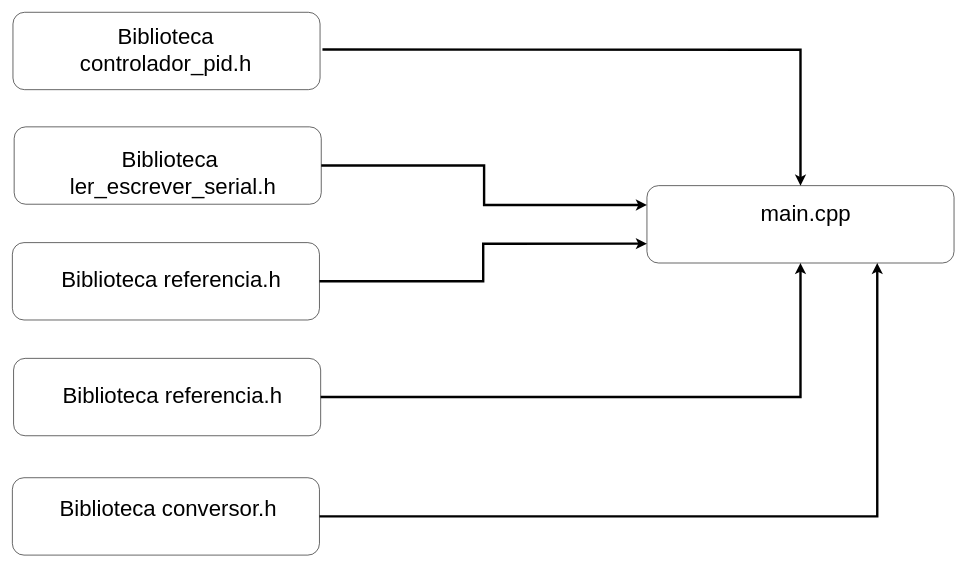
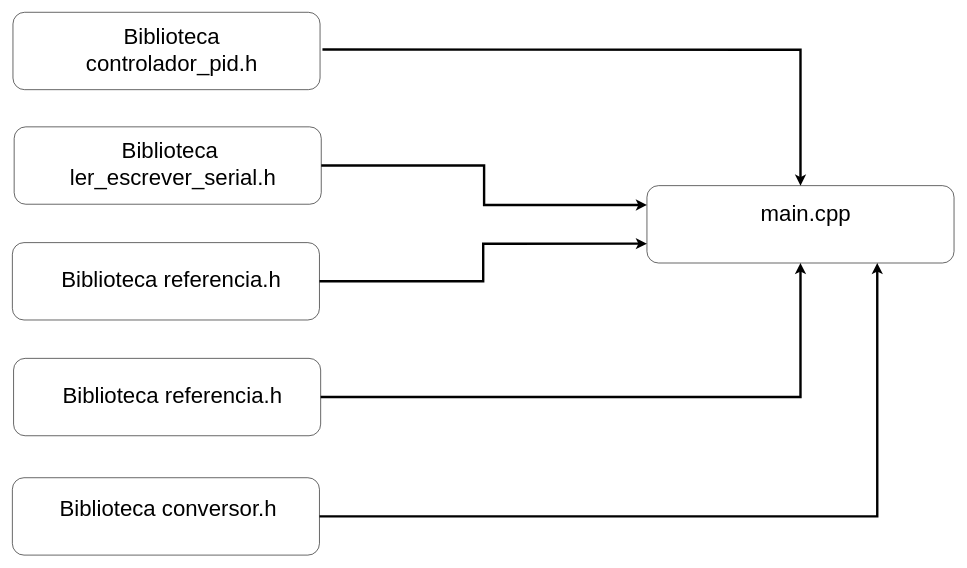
(166, 50) -> (172, 50)
(173, 173) -> (173, 164)
